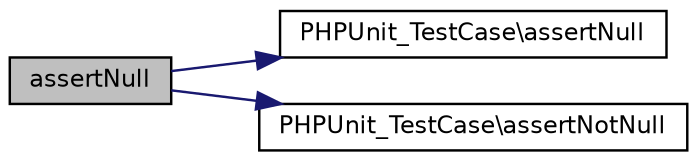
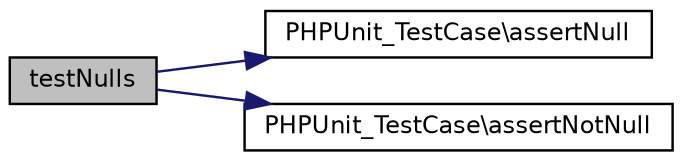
(90, 81) -> (83, 81)
